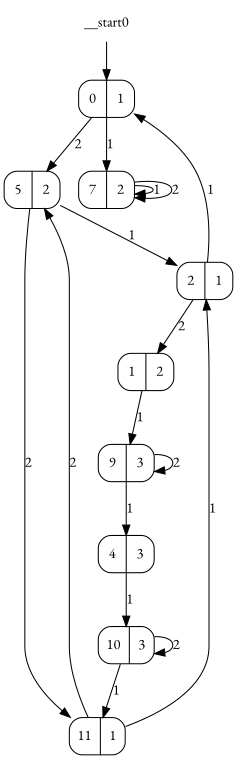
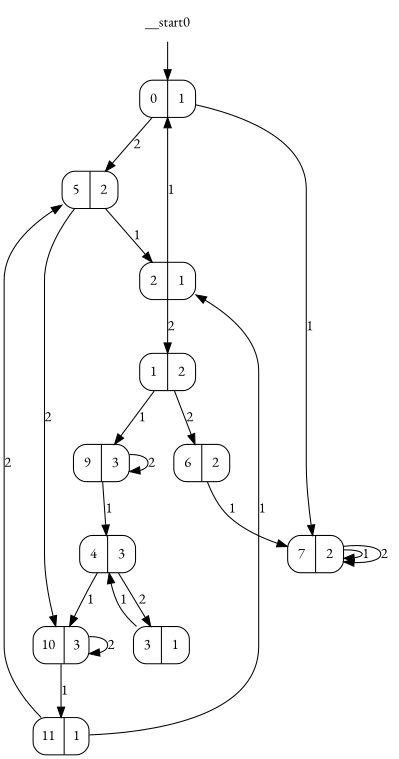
none -> (202, 463)
(25, 466) -> (44, 409)
none -> (161, 645)
